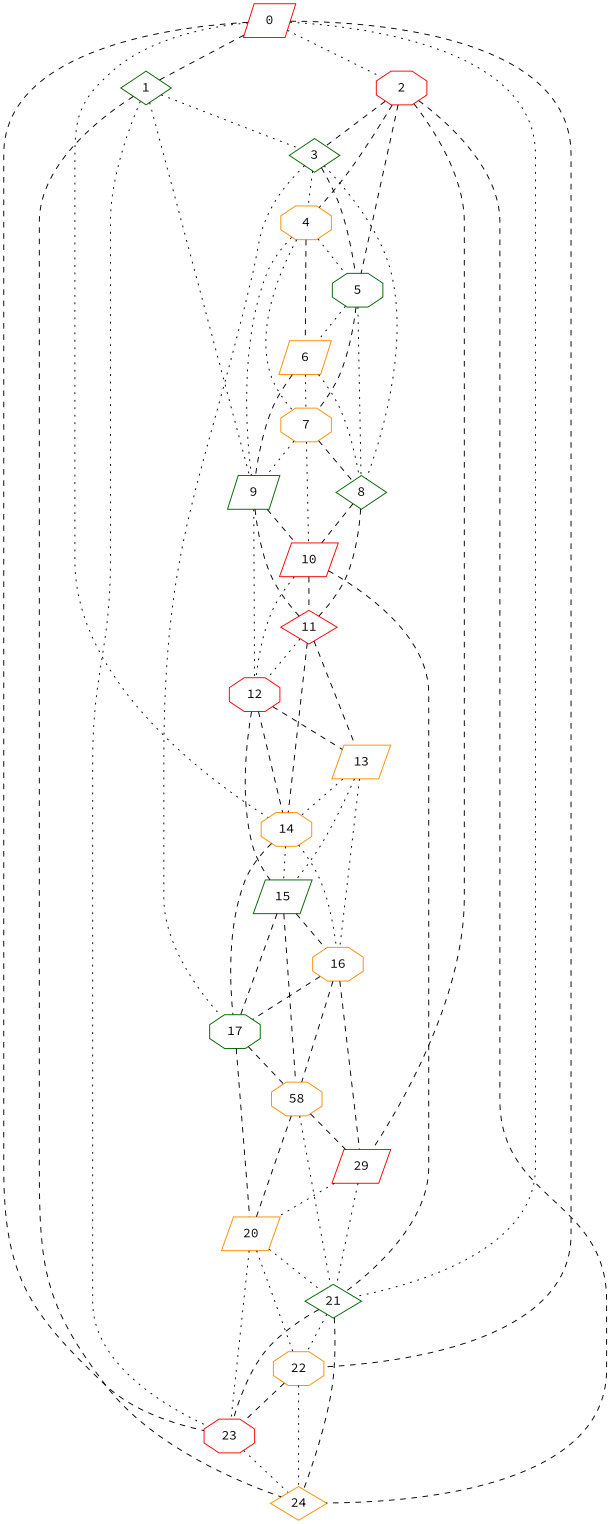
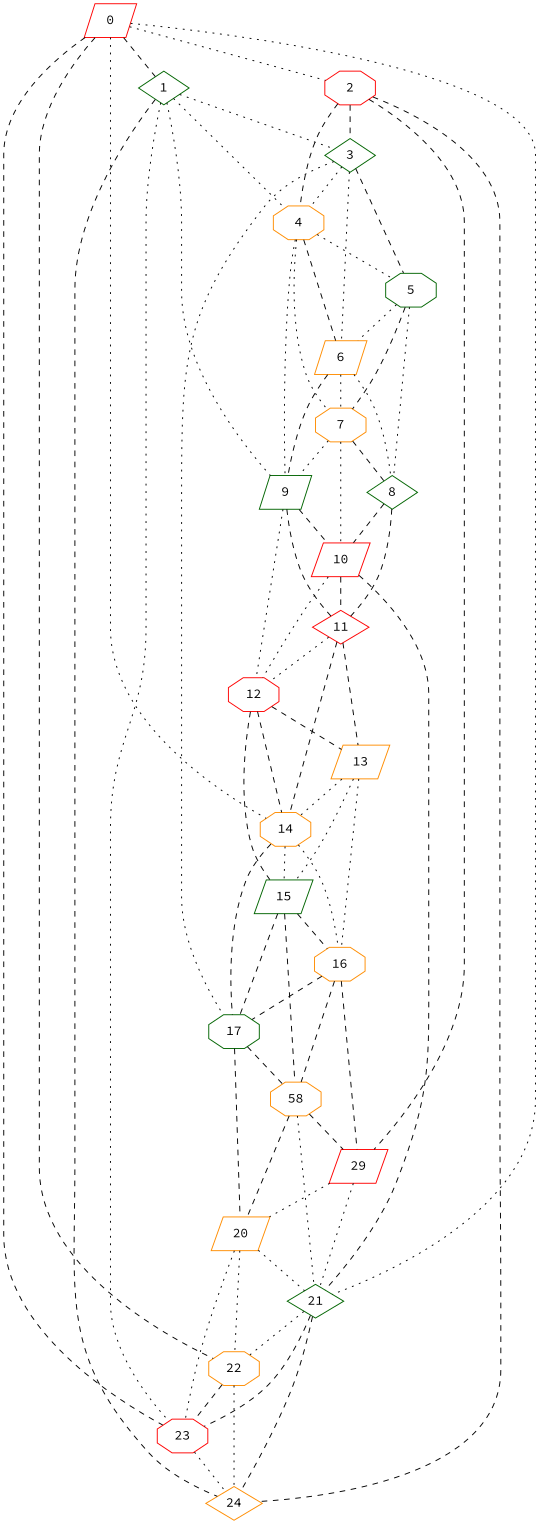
none -> (229, 153)
(380, 189) -> none
(396, 314) -> (345, 261)
